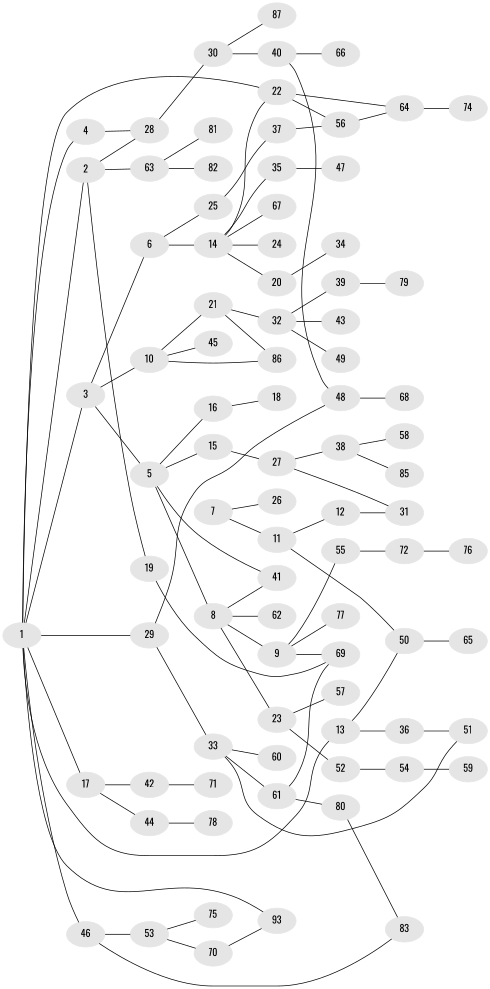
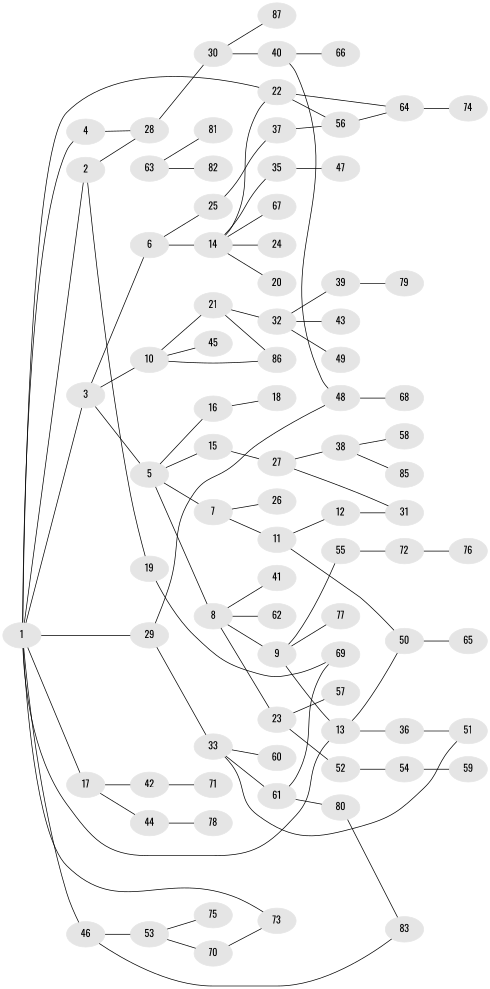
(118, 169) -> none
(341, 245) -> none
(202, 537) -> (181, 493)
(309, 654) -> (307, 694)
(277, 921) -> (277, 921)
